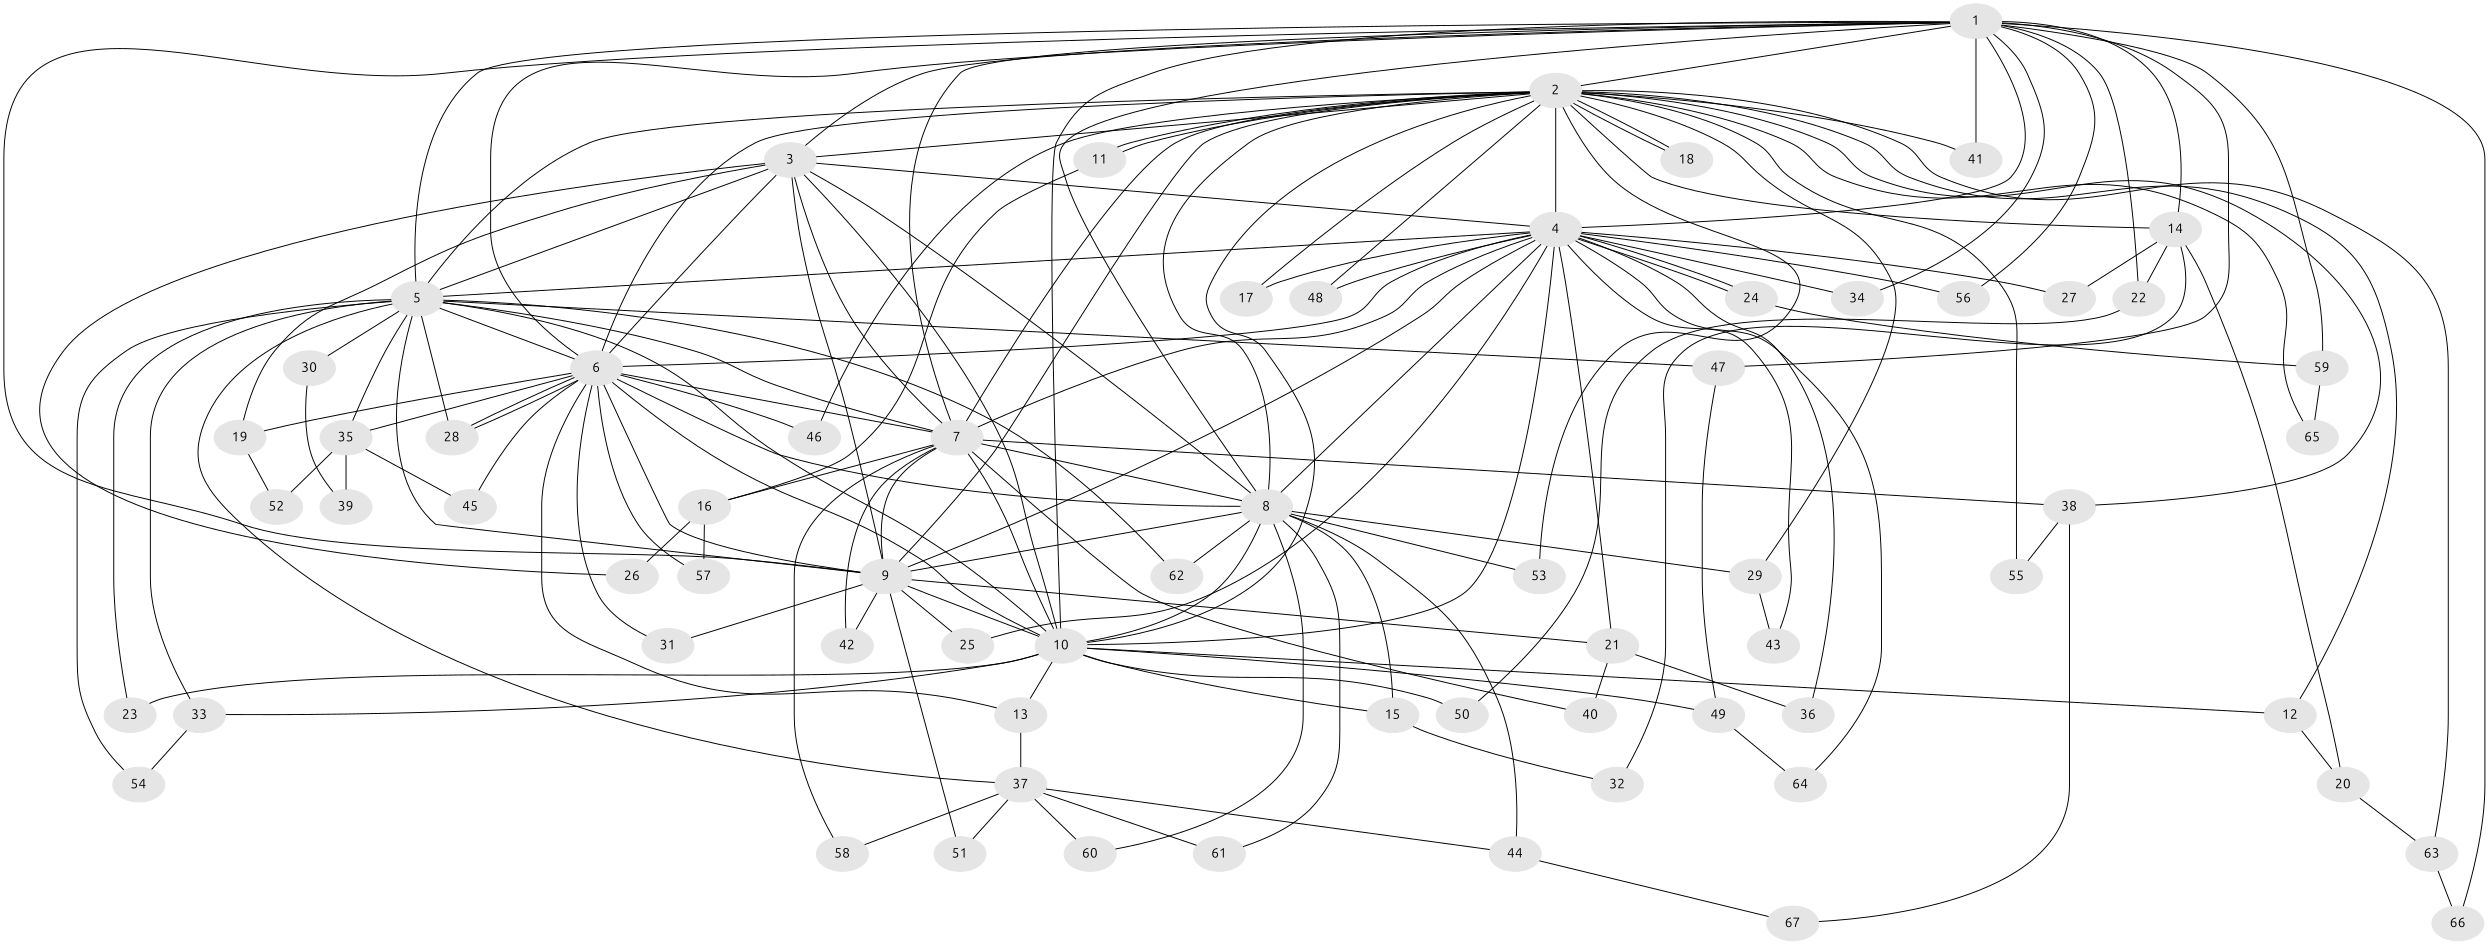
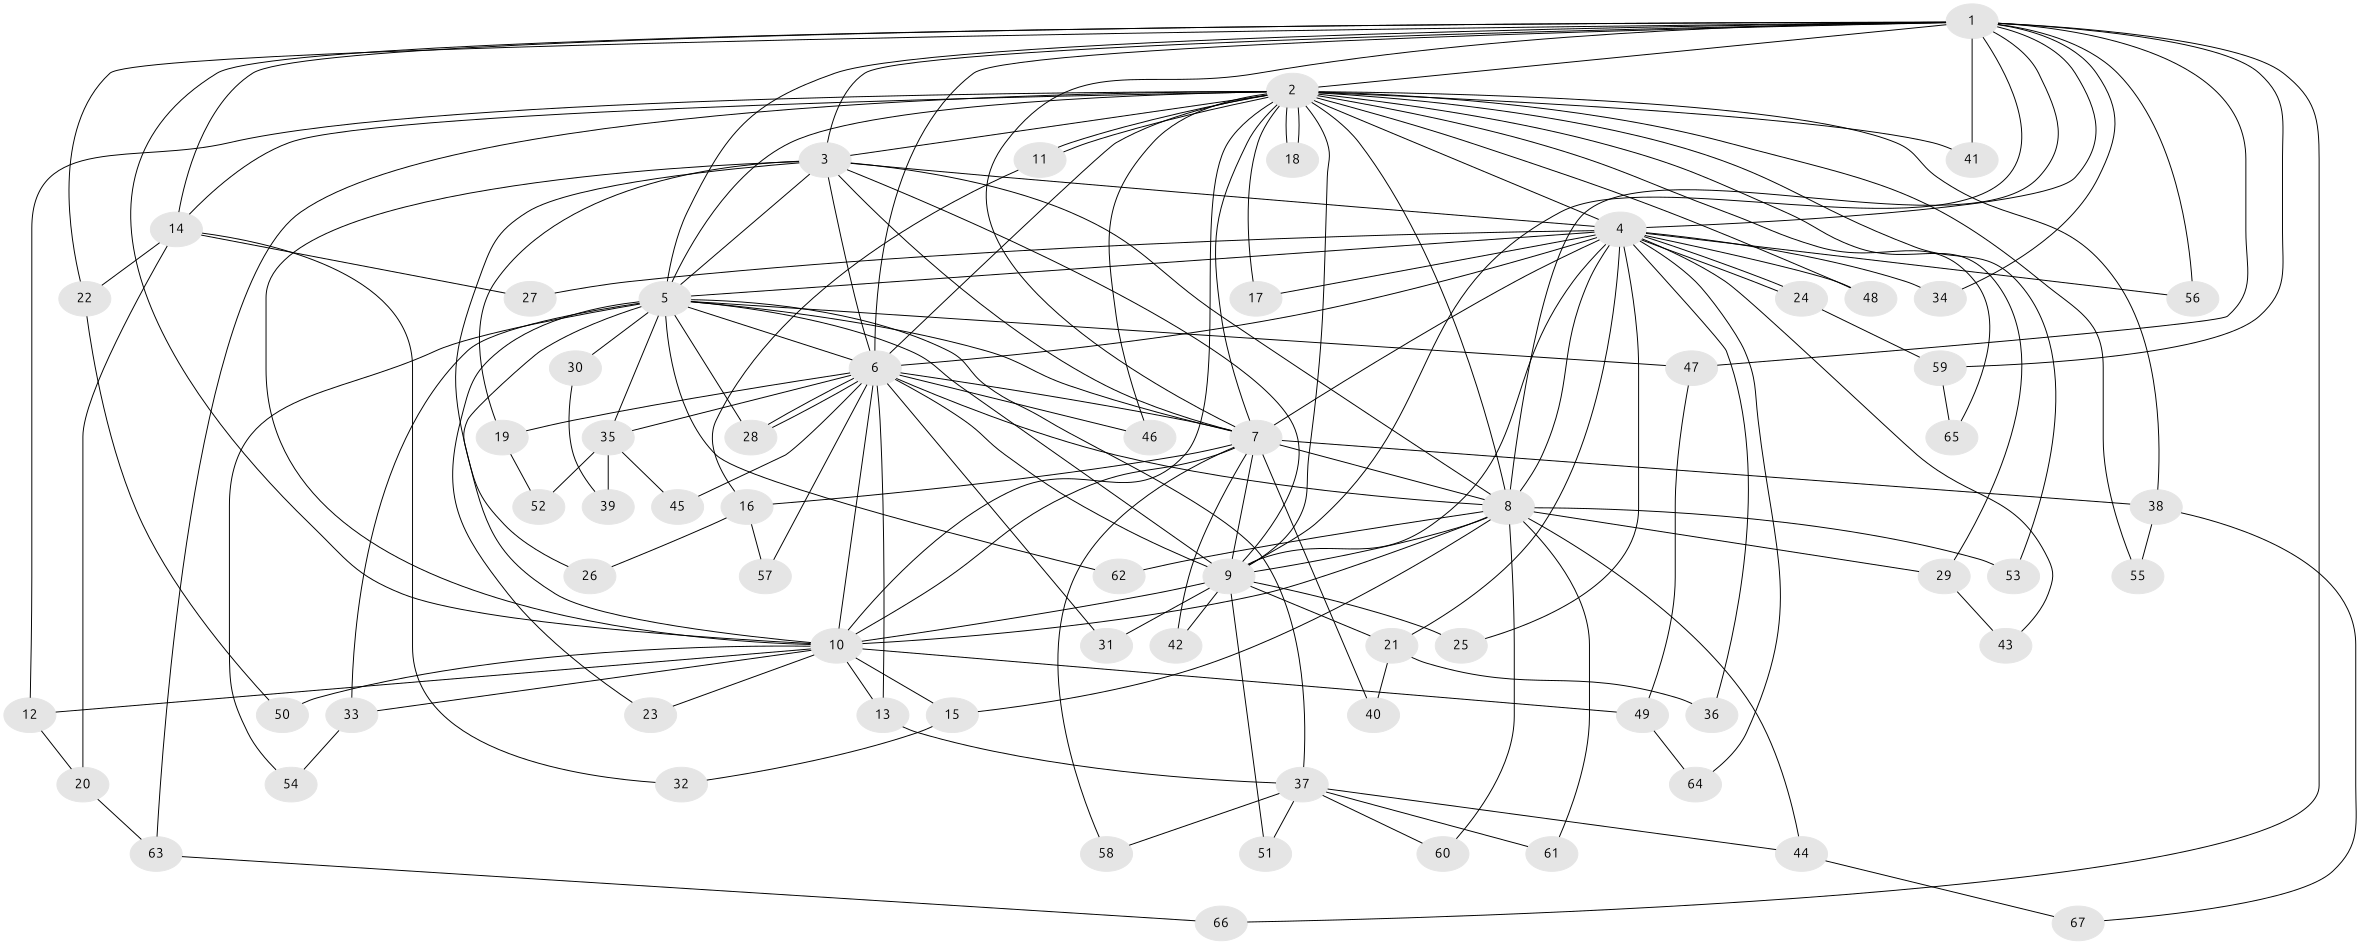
(1455, 598) -> none
